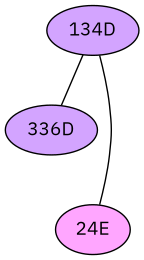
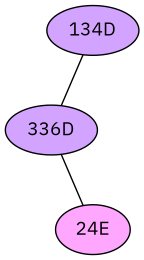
(111, 130) -> (72, 180)
